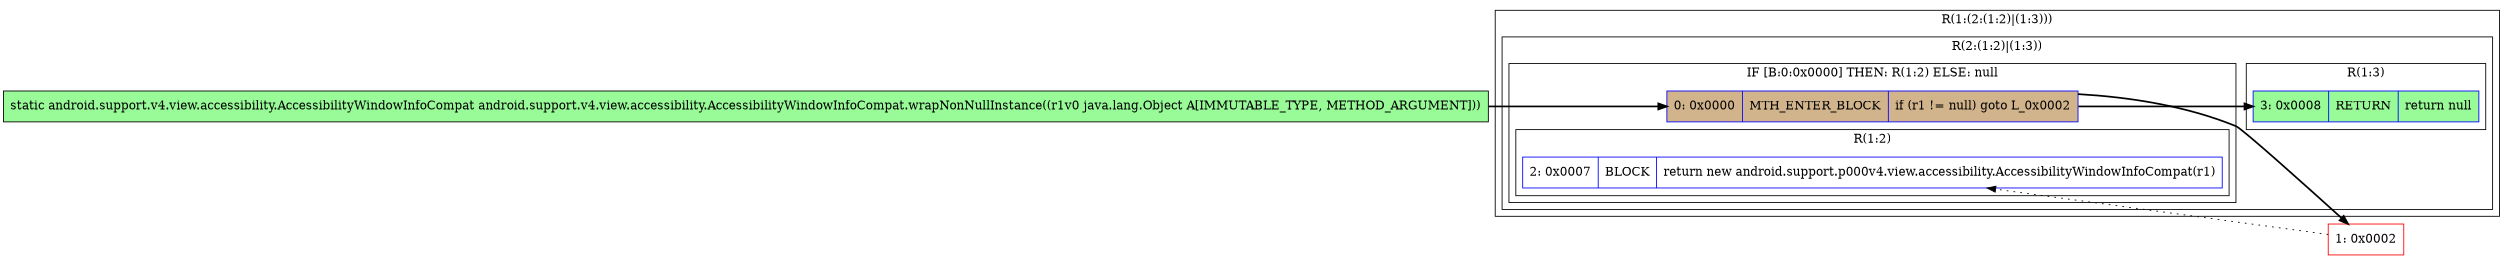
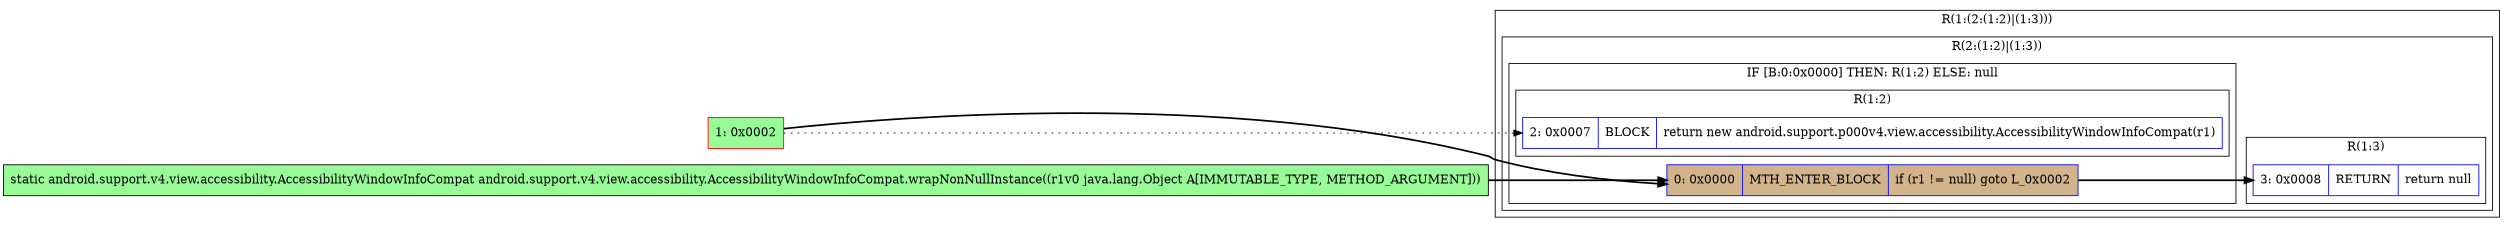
(2366, 106) -> (2366, 180)
(2226, 122) -> (1224, 118)
(2366, 239) -> (746, 133)
